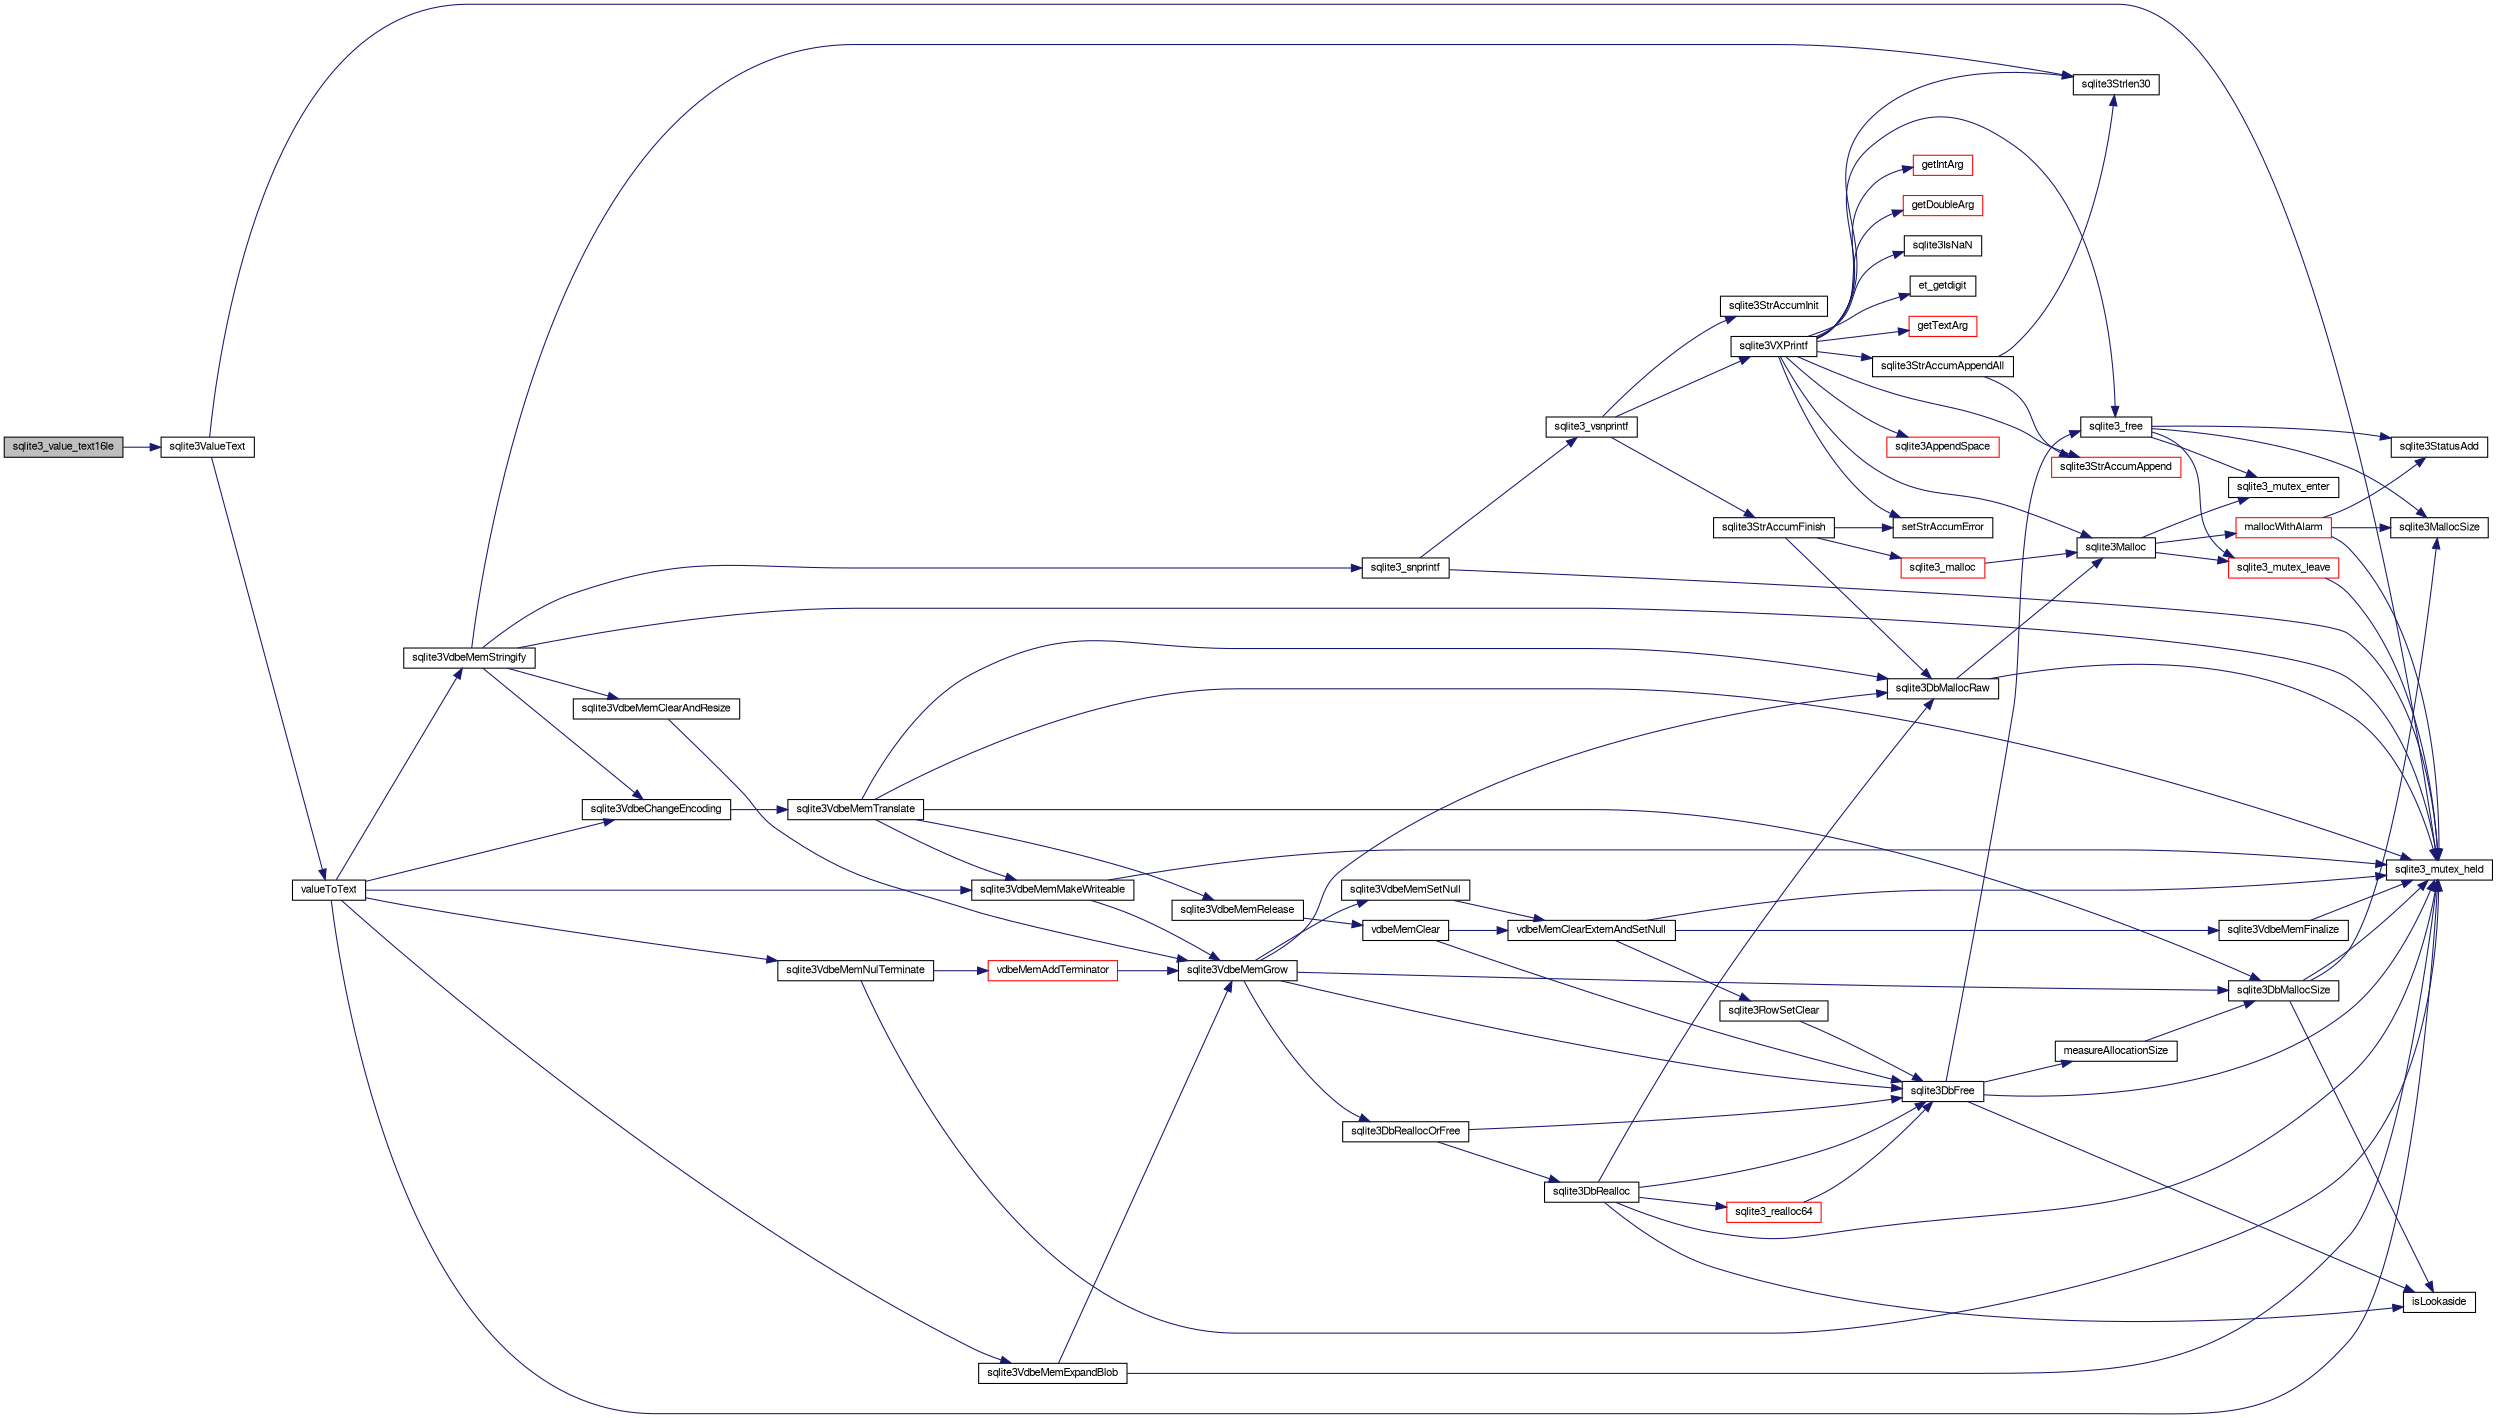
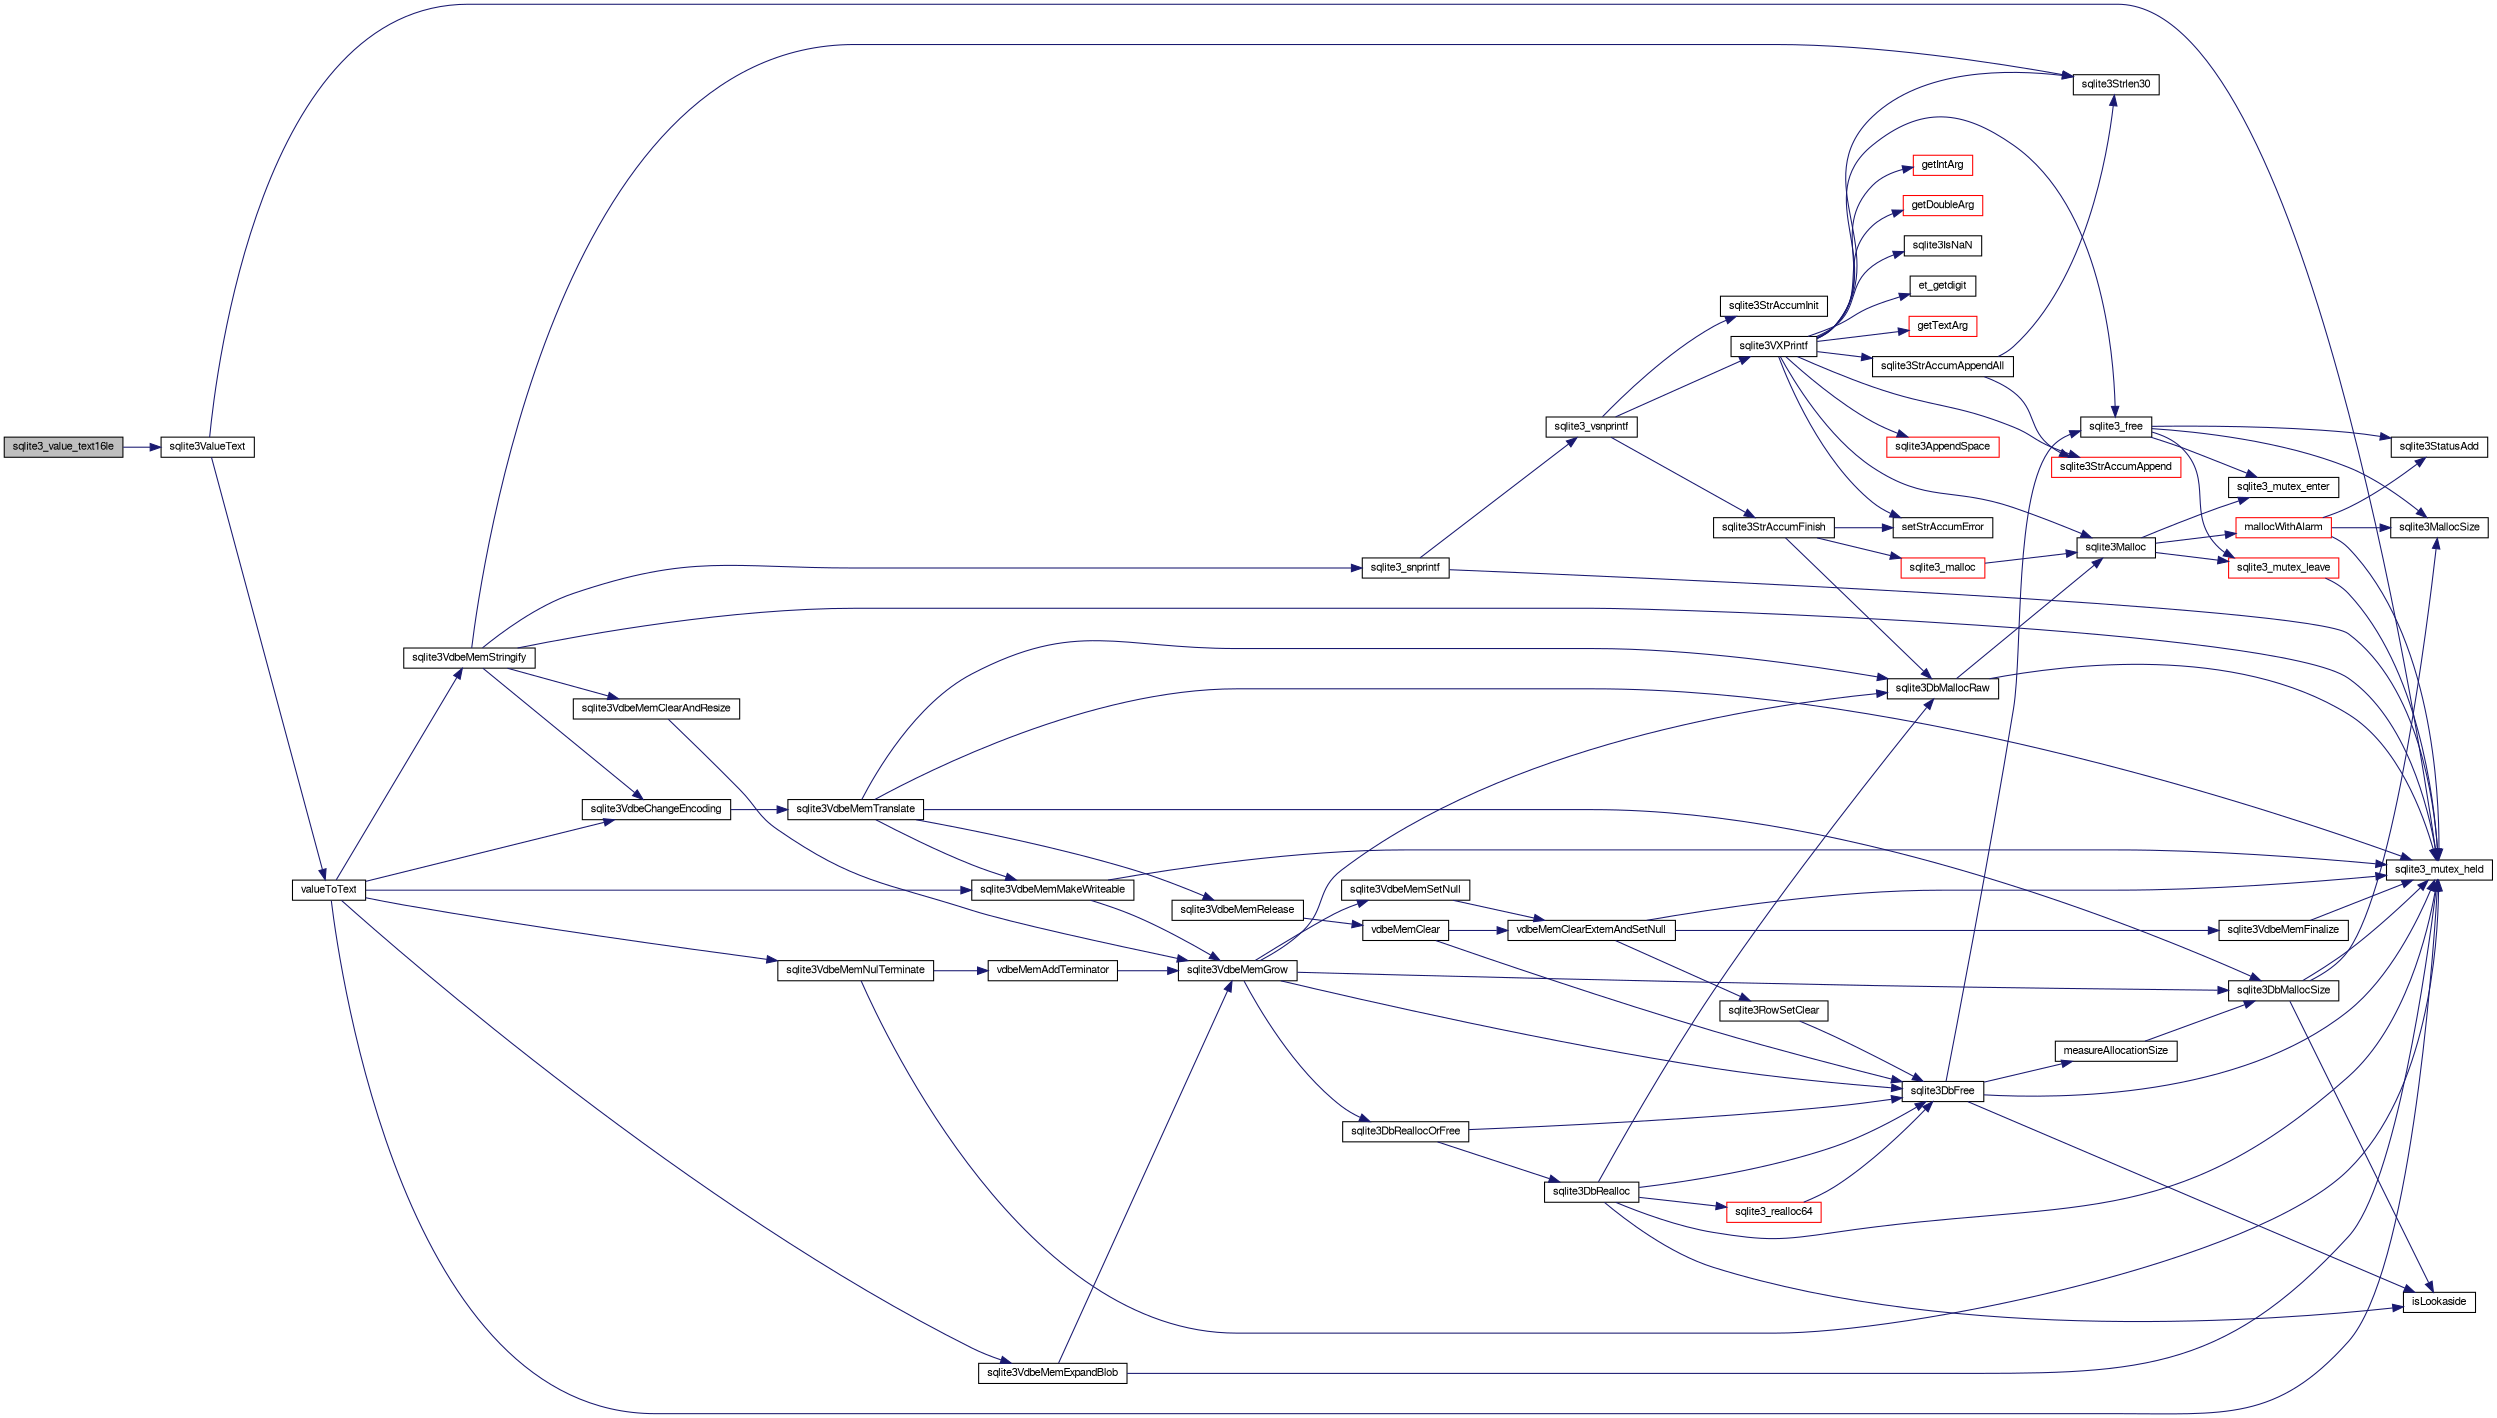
(1053, 971) -> (1053, 971)
